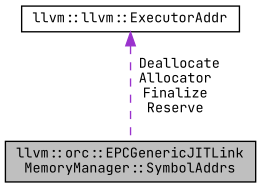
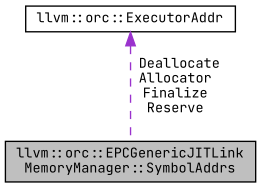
(131, 19) -> (131, 19)
